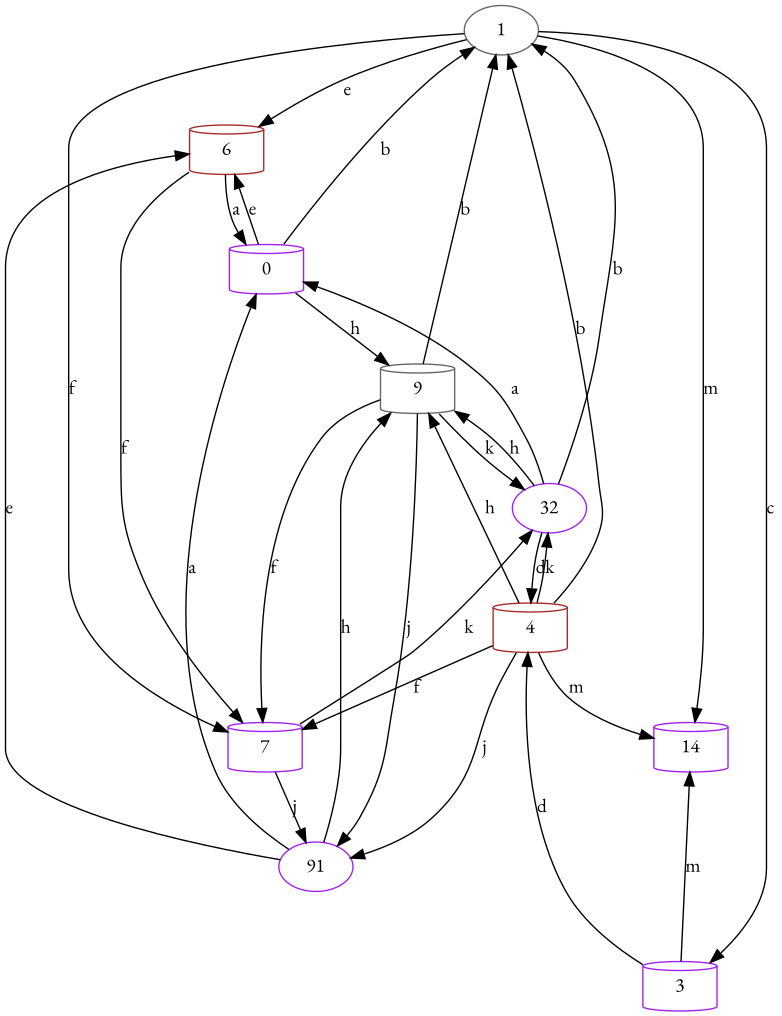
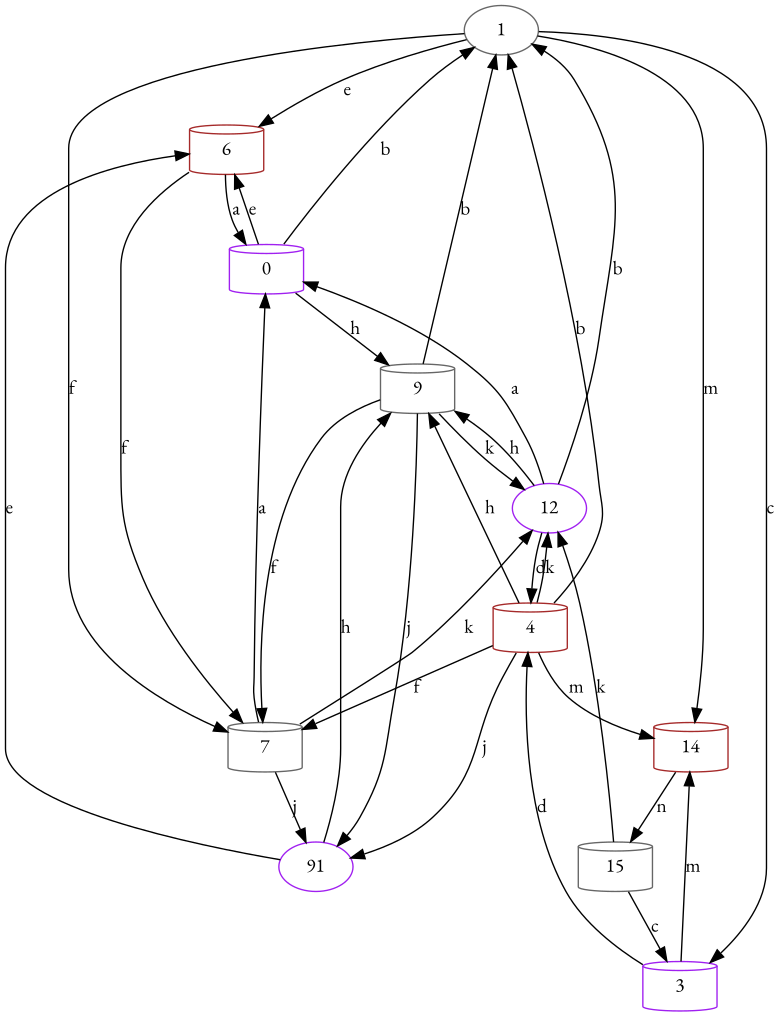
(549, 508) -> (549, 508)
(187, 591) -> (257, 515)
(265, 747) -> (265, 747)
(691, 747) -> (691, 747)
none -> (615, 867)
